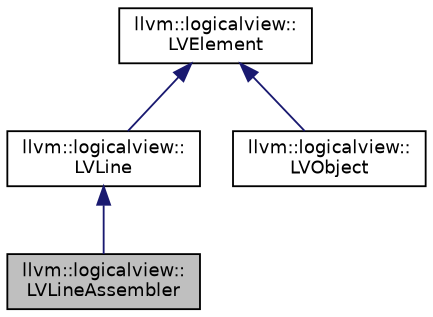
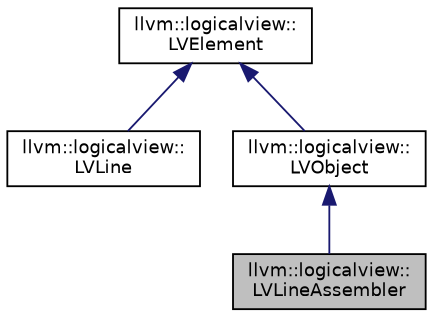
(104, 230) -> (329, 230)
